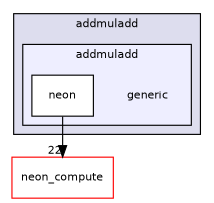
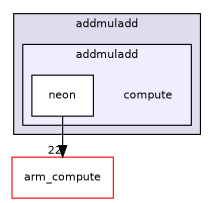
(148, 96) -> (148, 96)
(63, 178) -> (63, 178)
